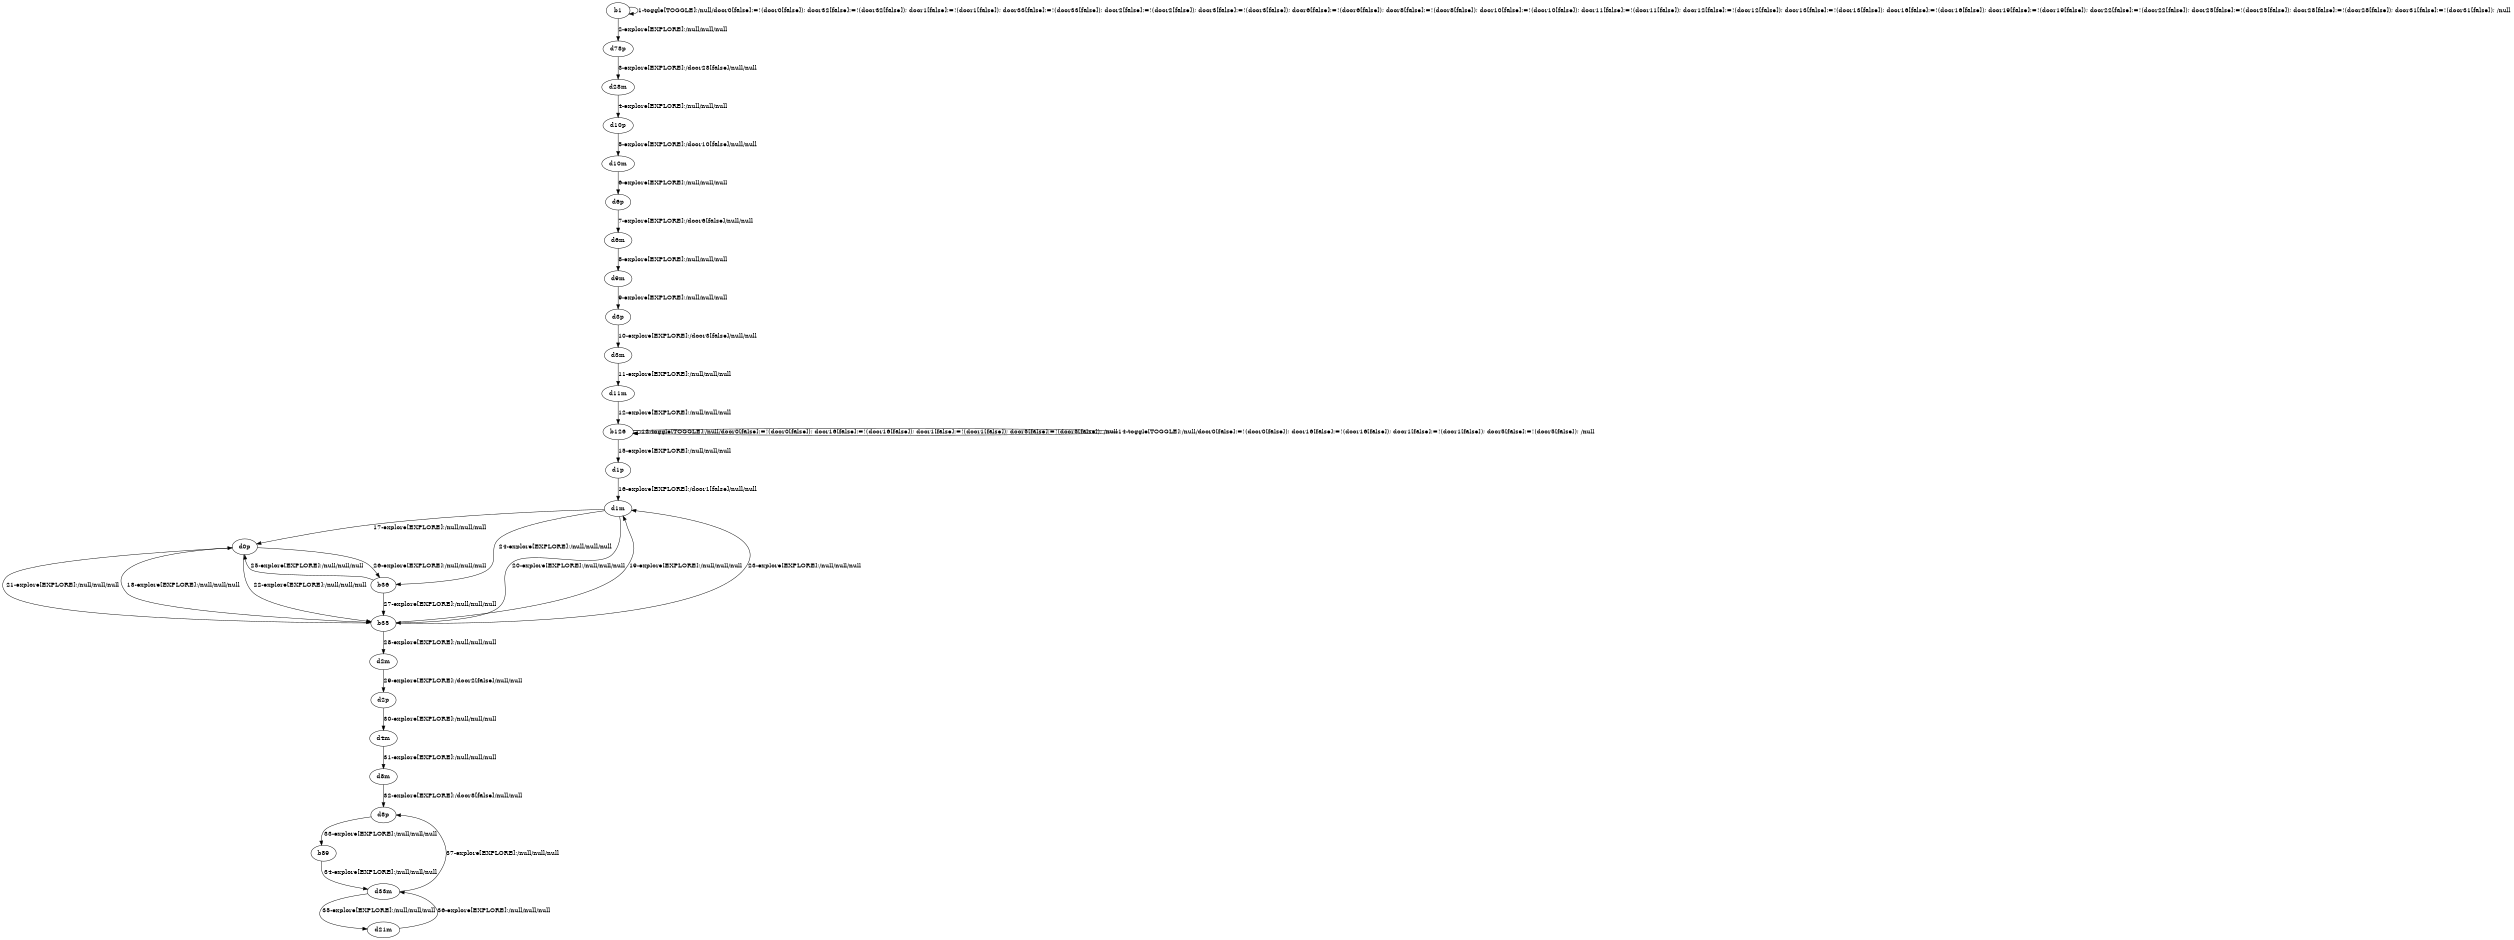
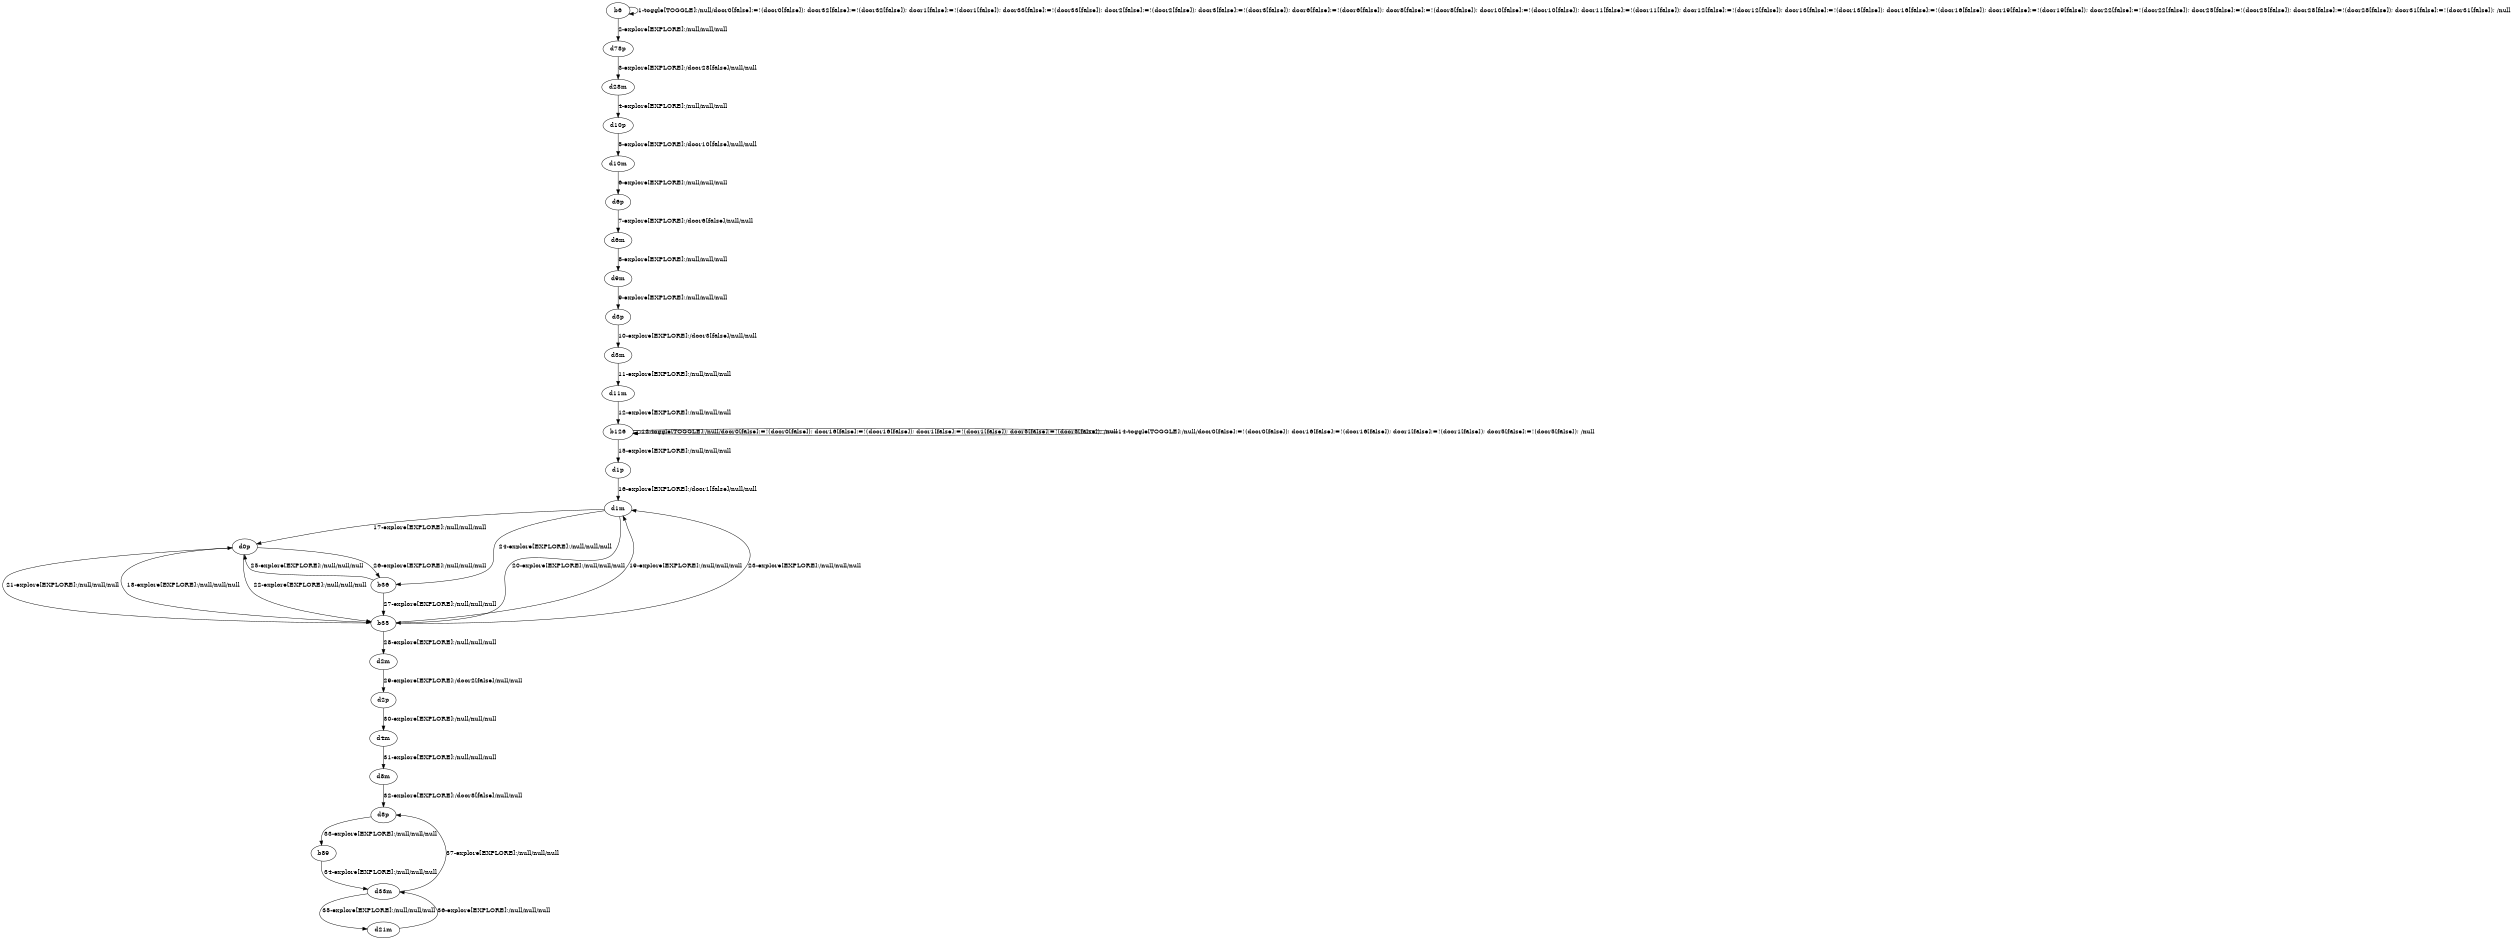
(618, 11) -> (618, 11)
